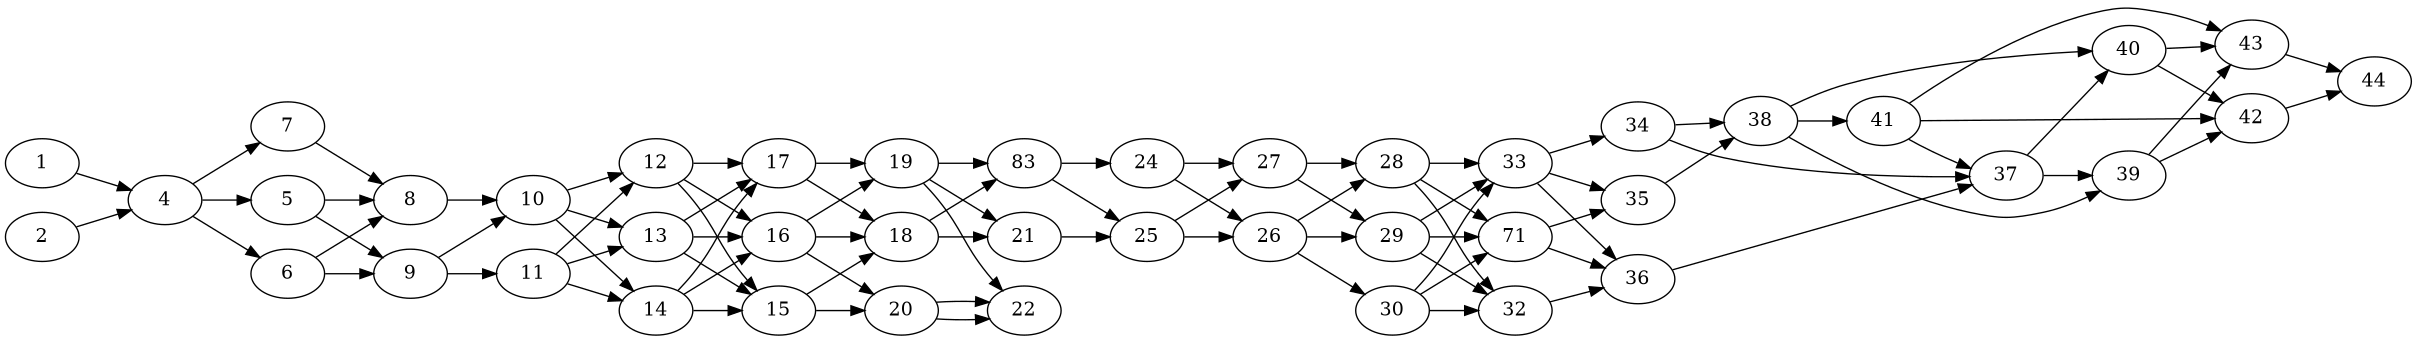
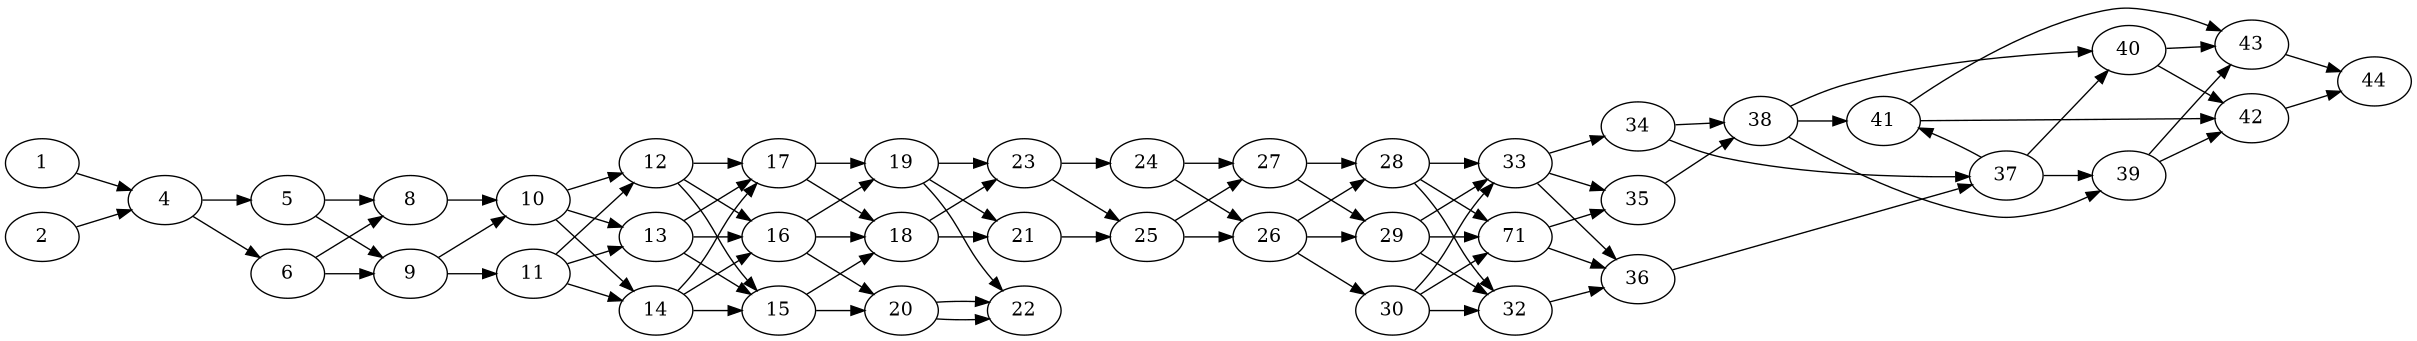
(288, 126) -> none
(1933, 152) -> (1957, 145)
(1024, 163) -> (1024, 163)
